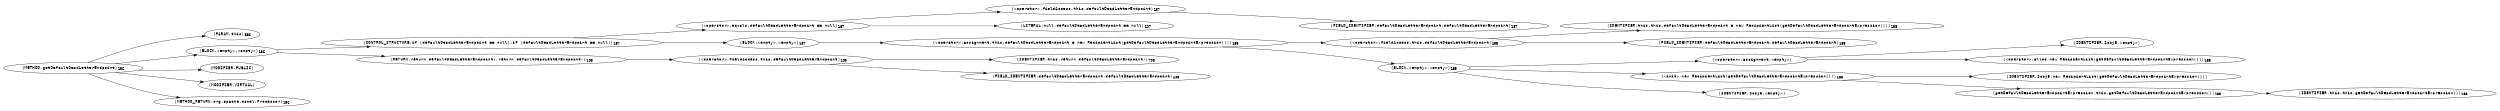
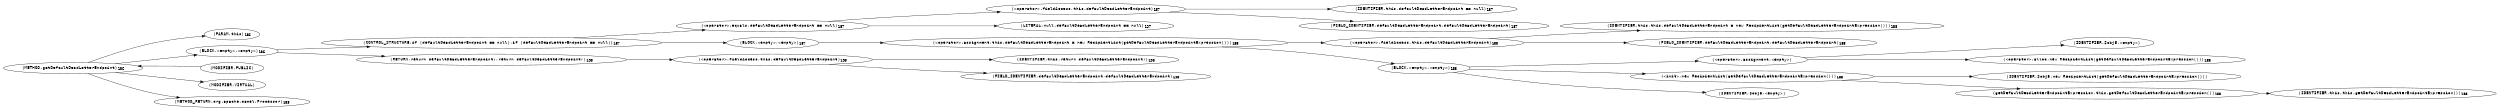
none -> (1424, 9)
(248, 34) -> (248, 34)
(1152, 59) -> (1152, 59)
(168, 70) -> (171, 66)
(286, 101) -> (286, 101)
